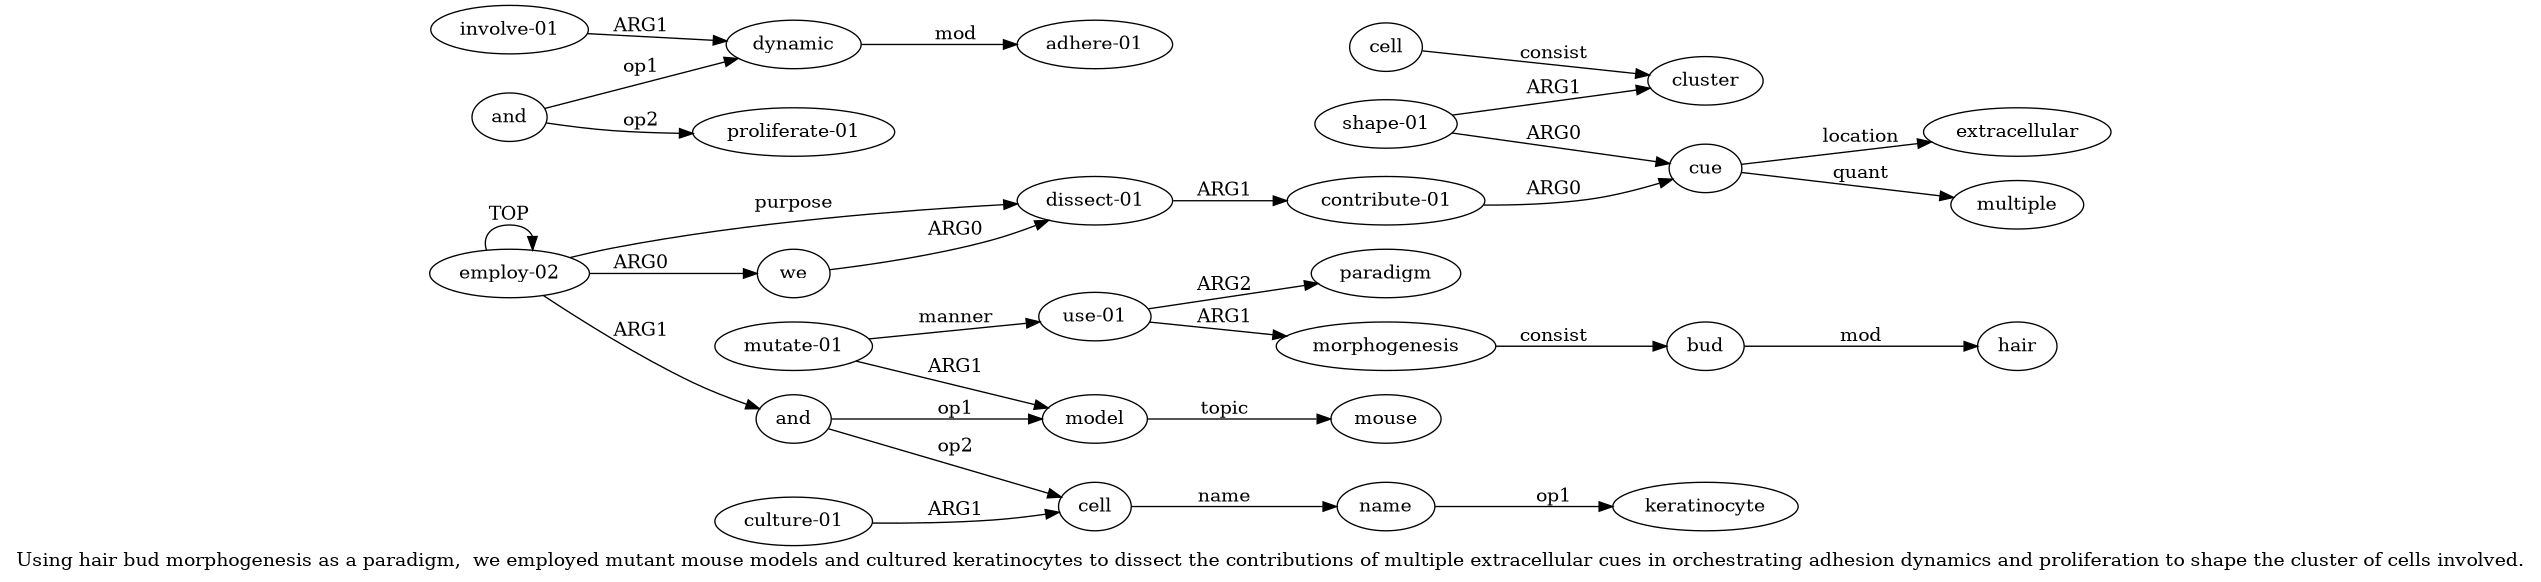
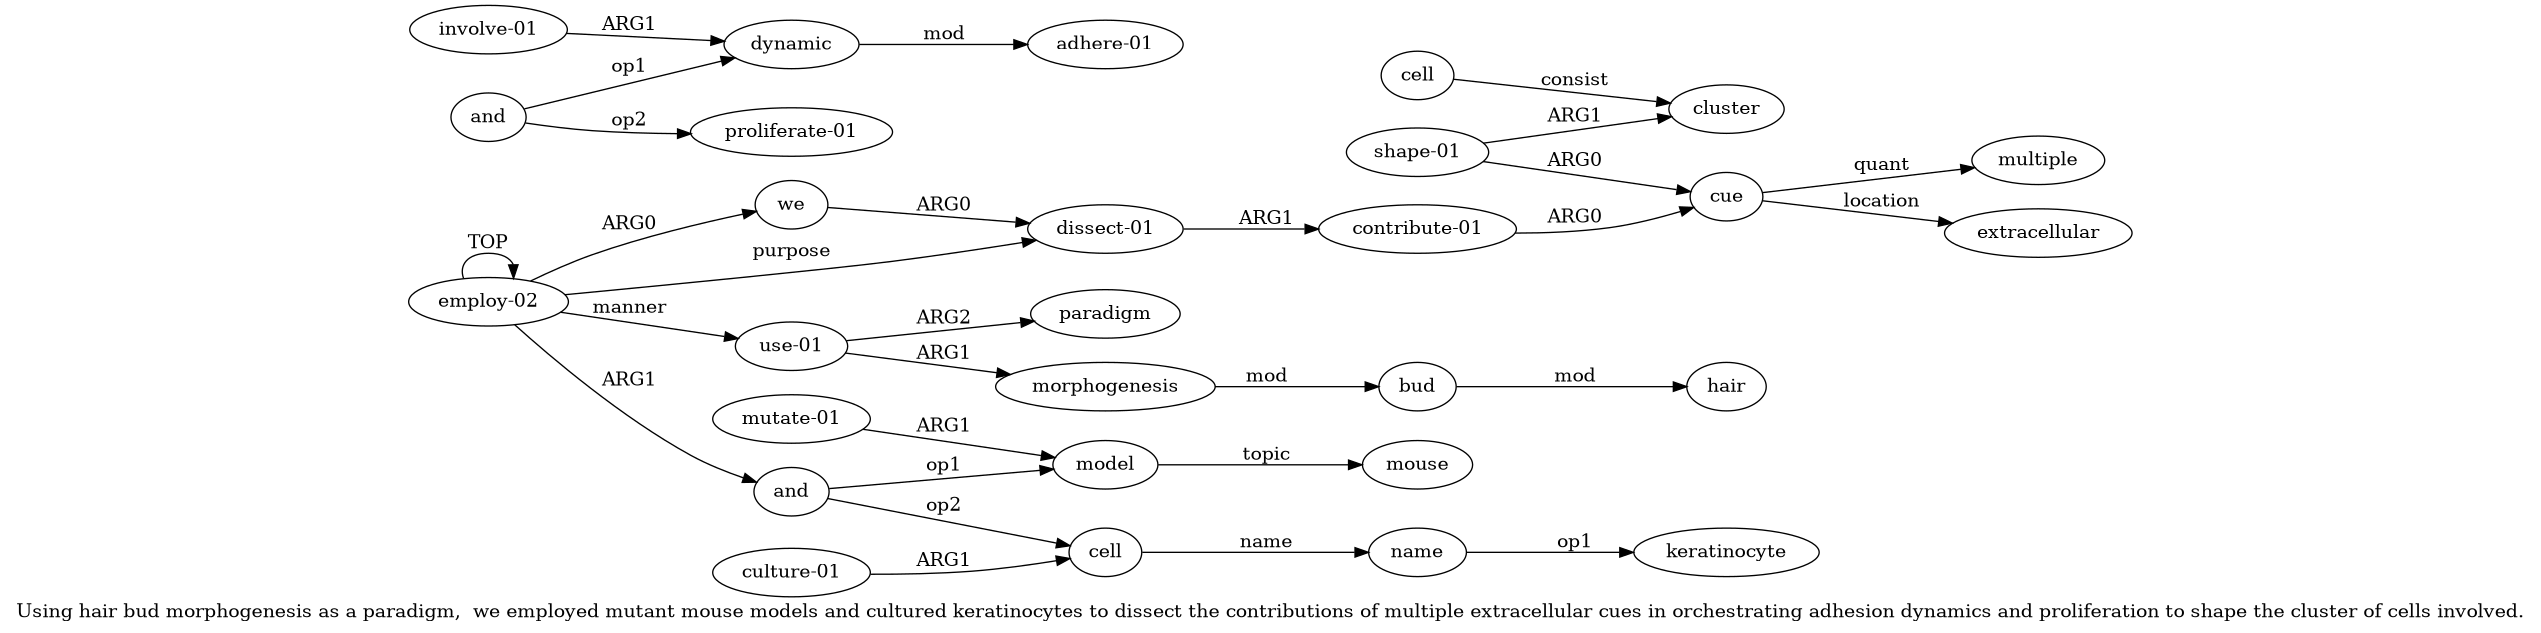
(947, 331) -> (643, 324)
(1554, 336) -> (1267, 377)
